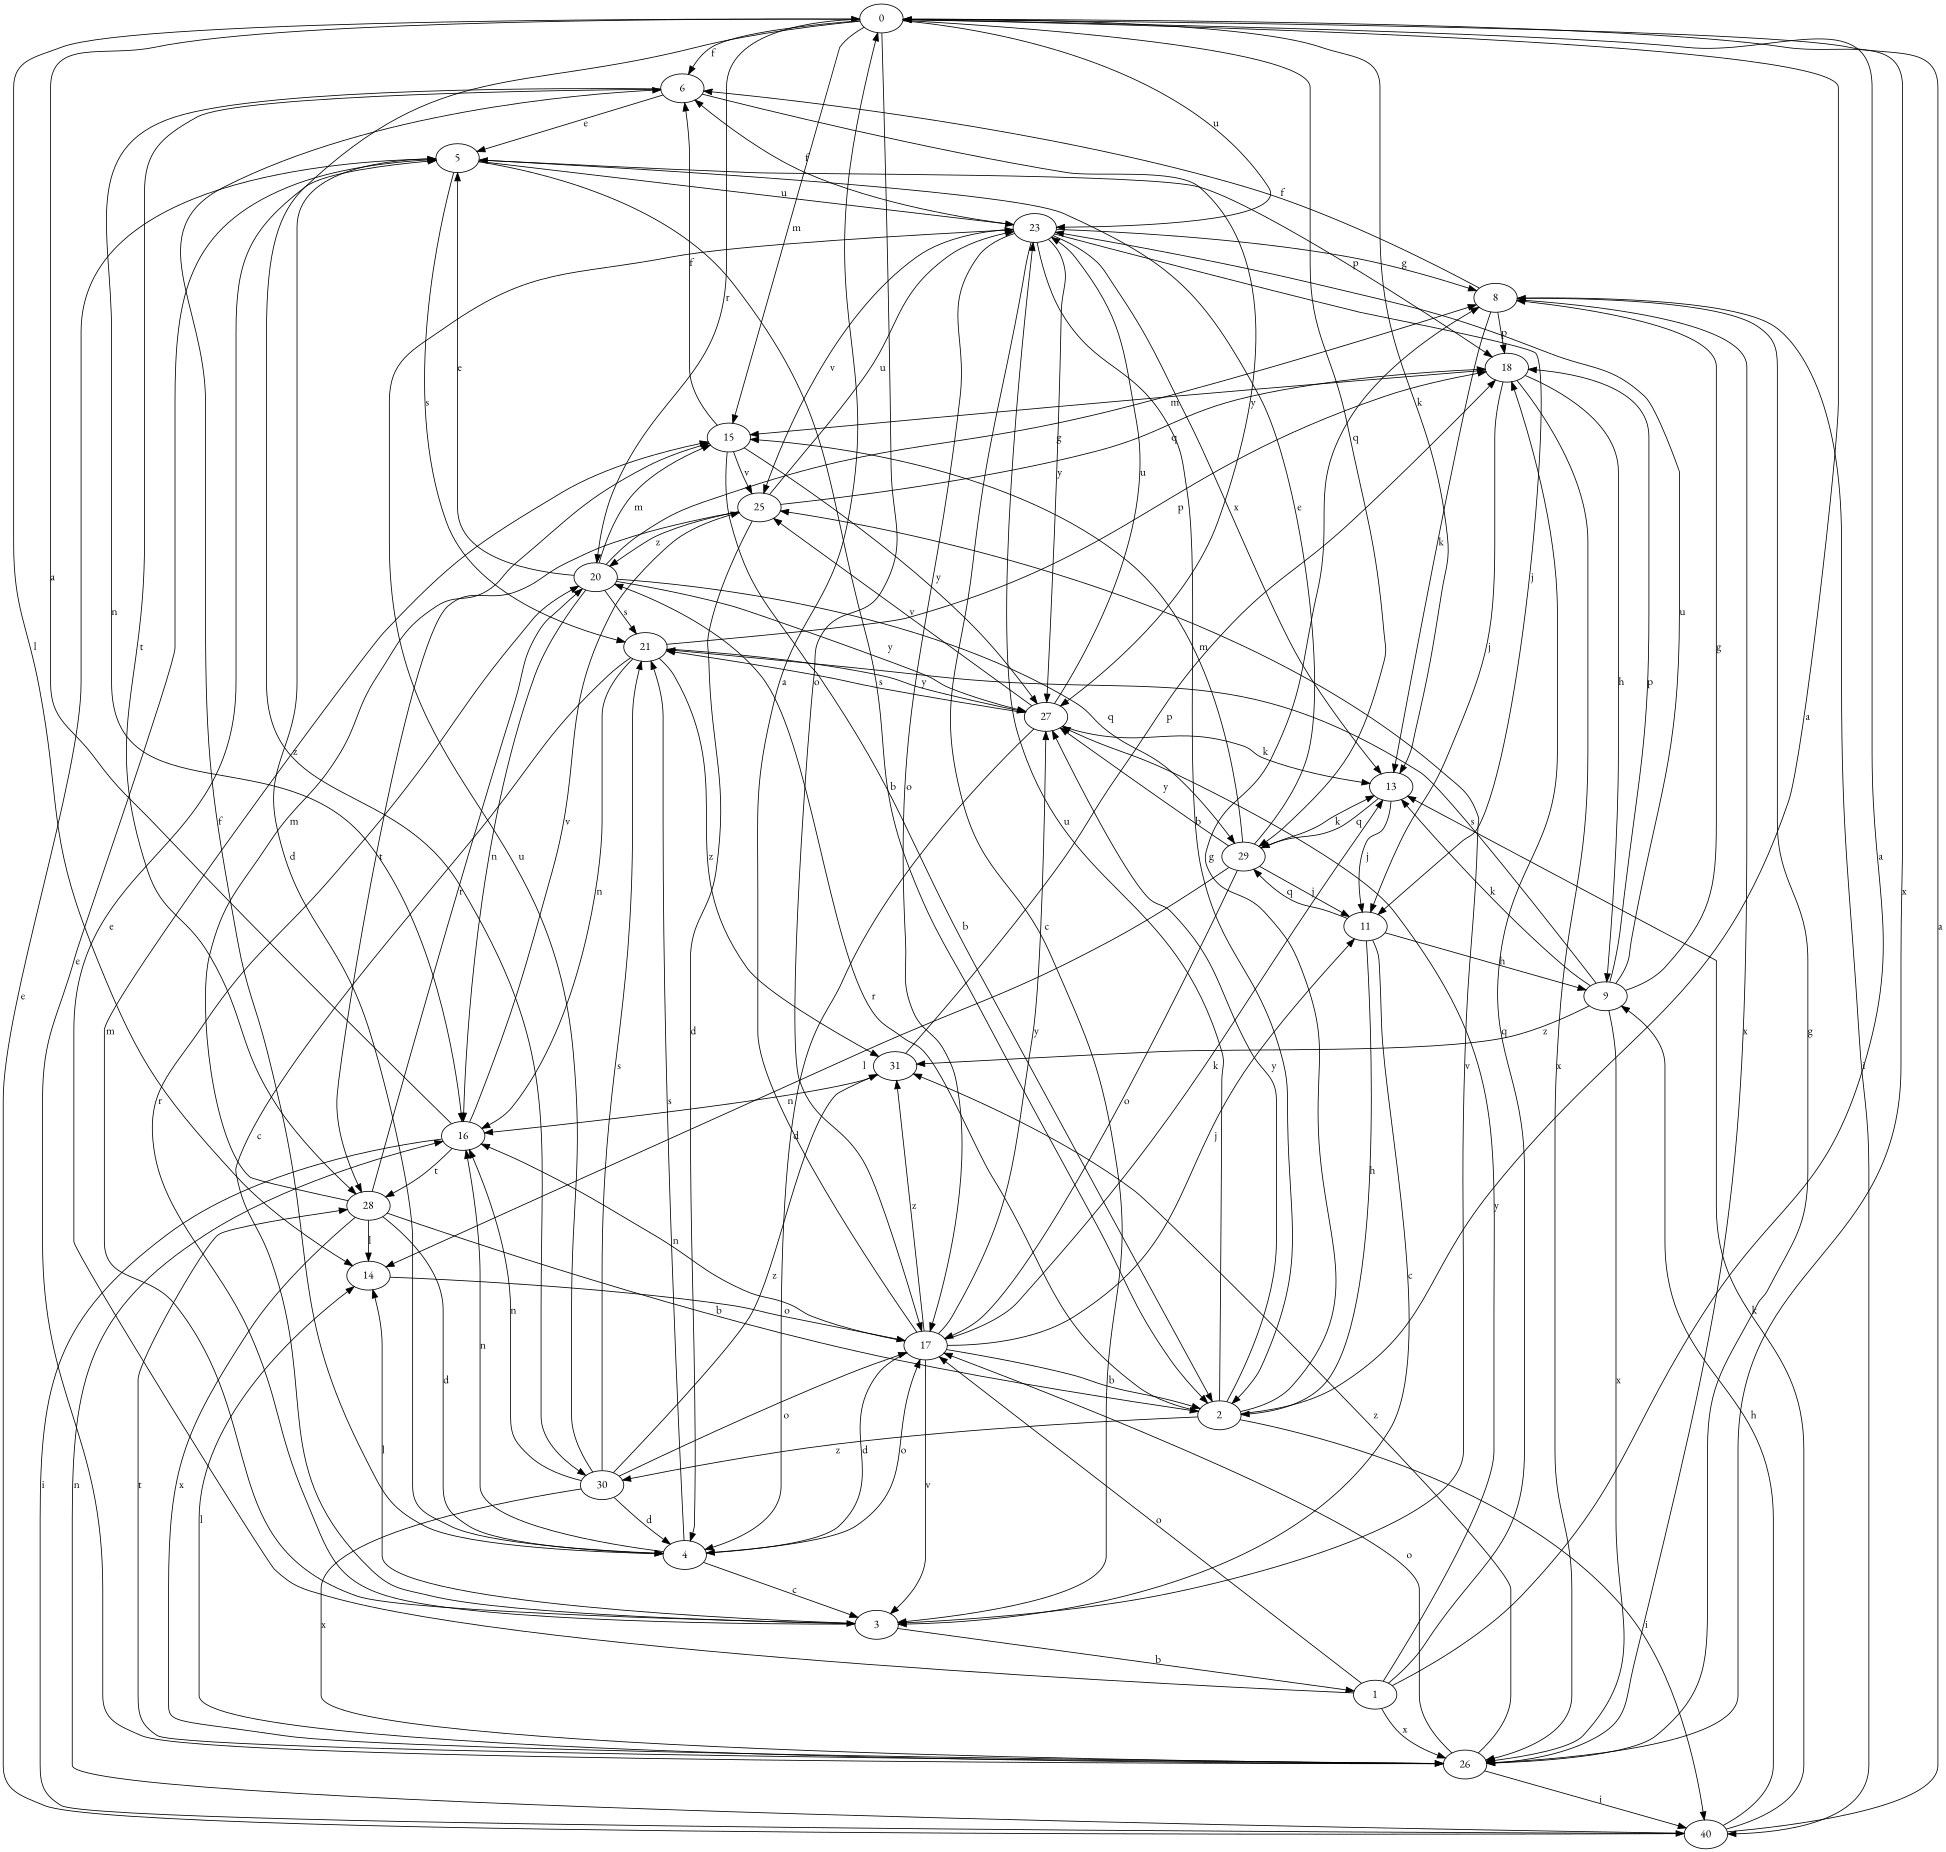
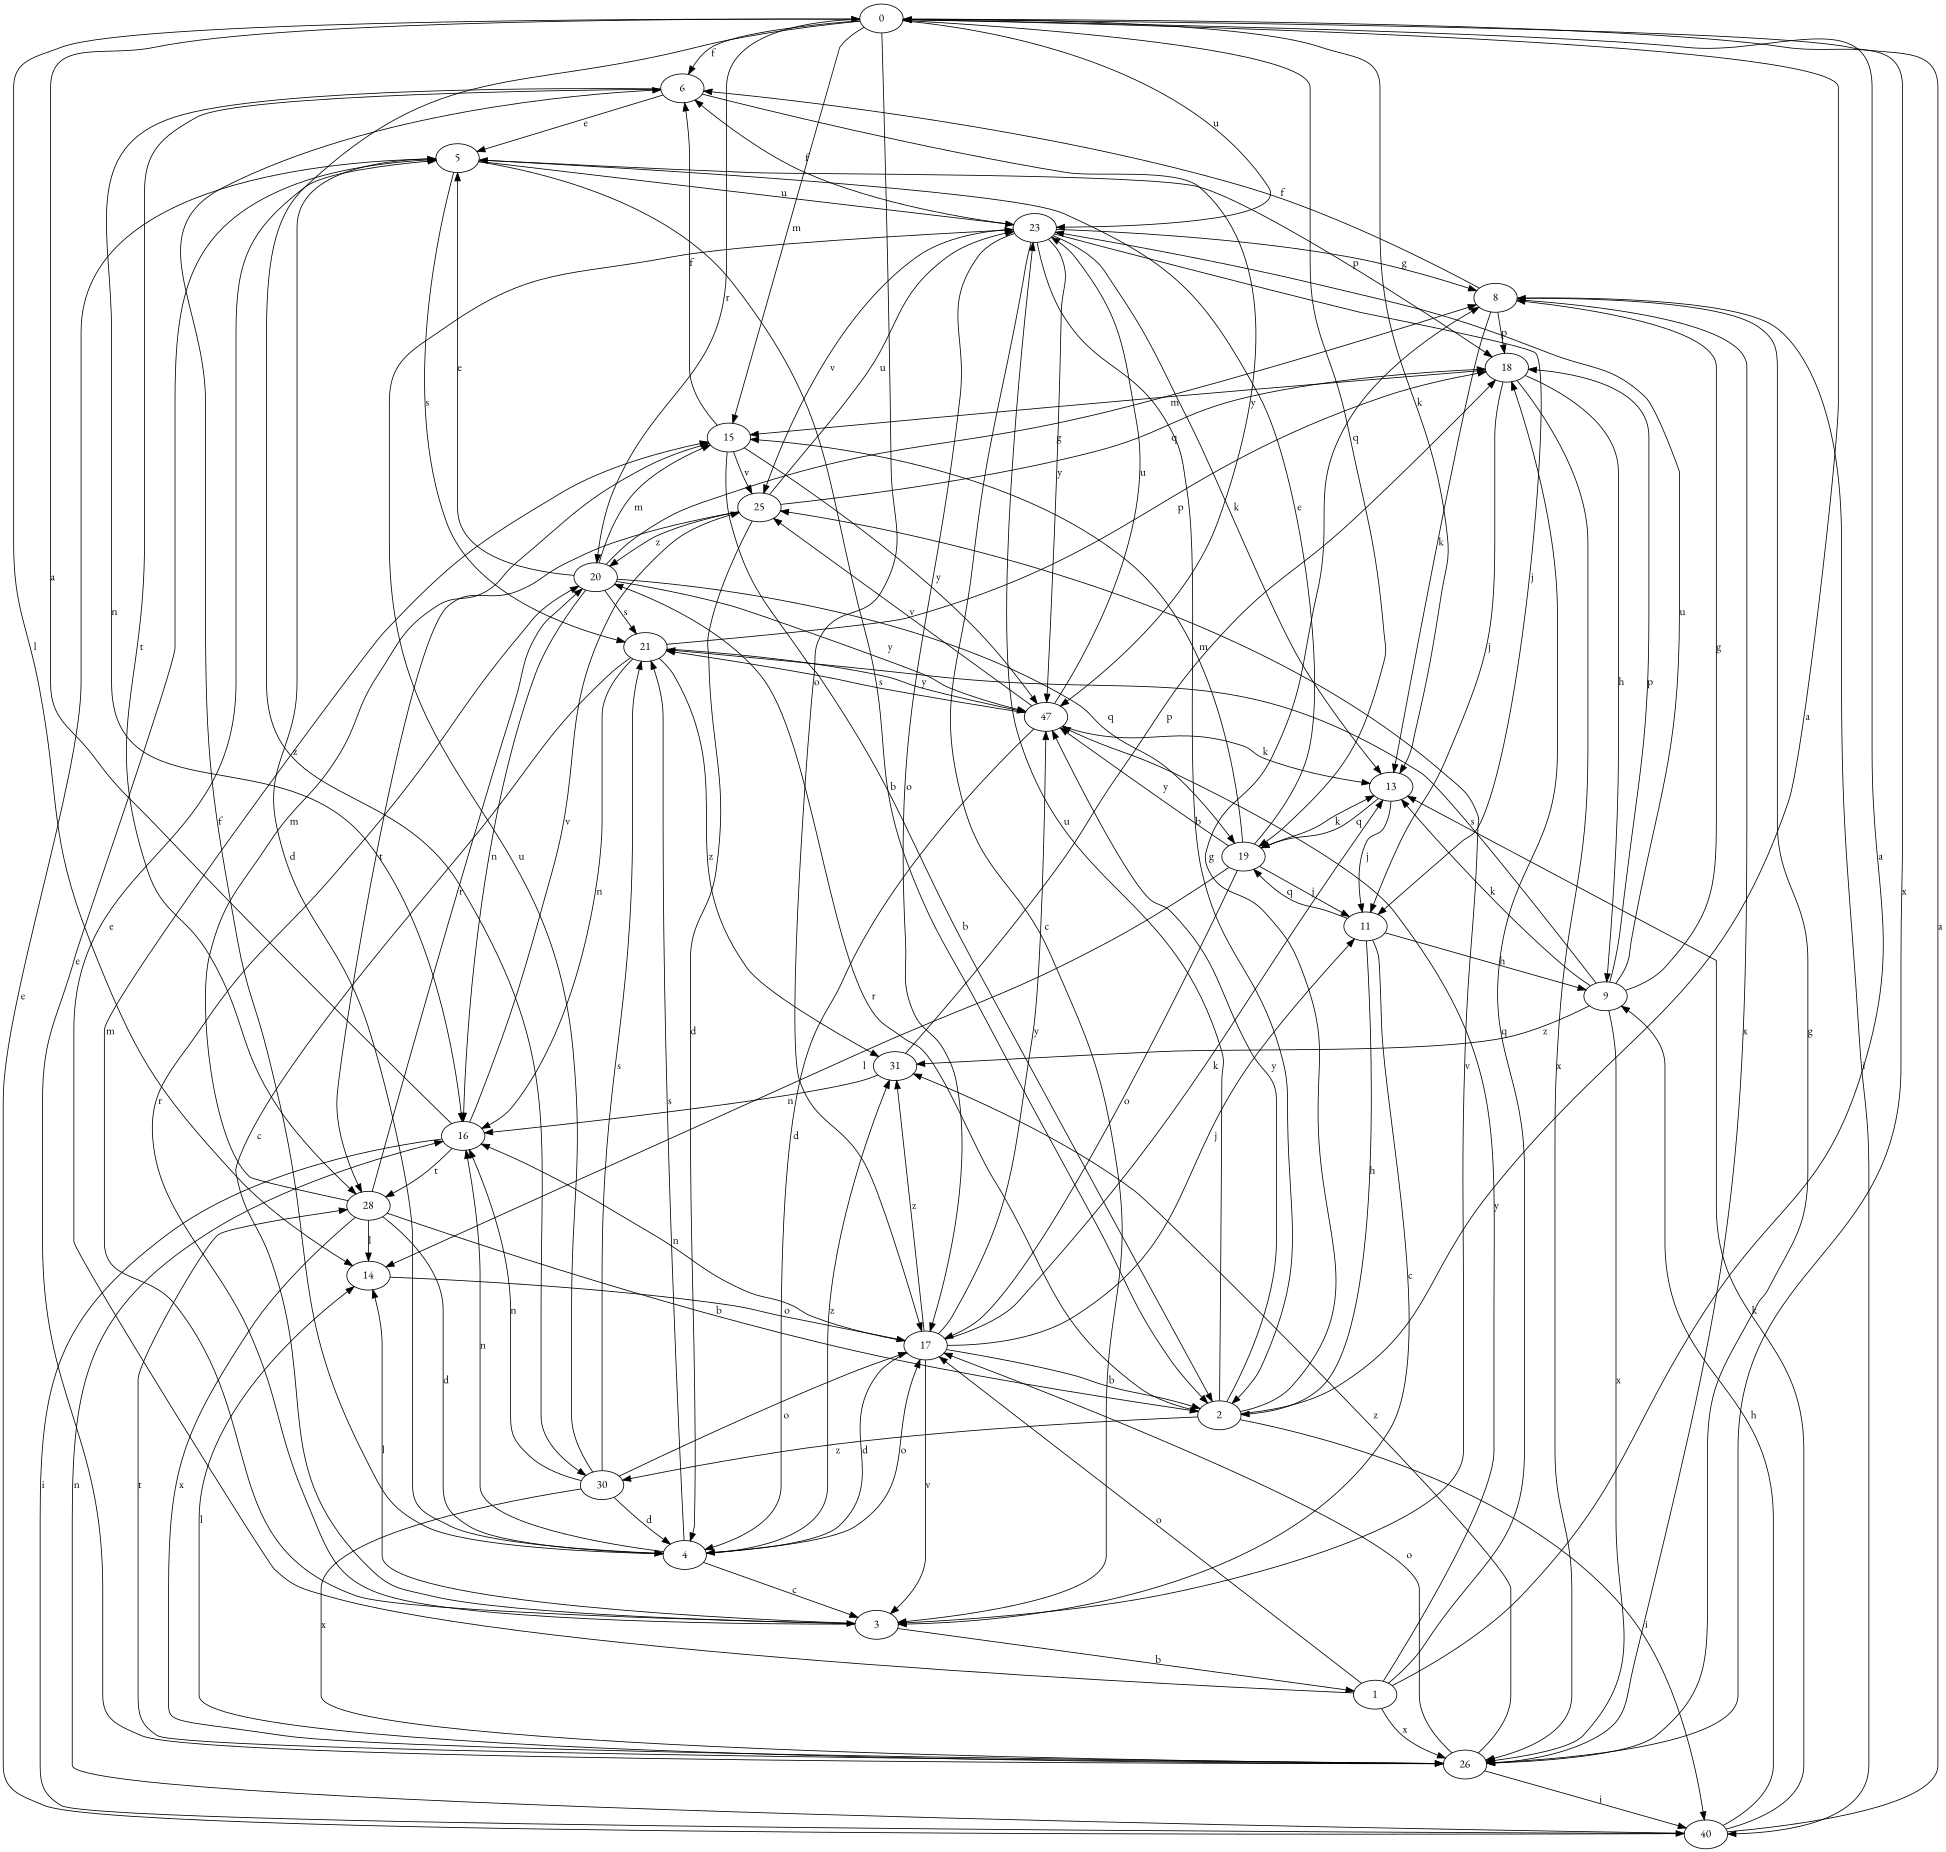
(1237, 507) -> (1237, 507)
(1046, 717) -> (1046, 717)
(767, 732) -> none
(1244, 857) -> (1244, 857)
(764, 1285) -> (828, 1359)
